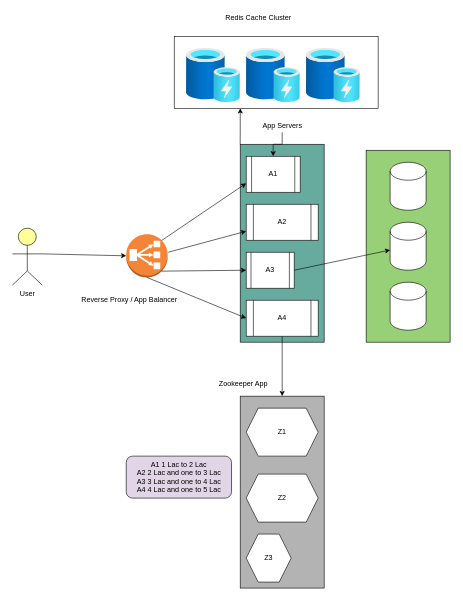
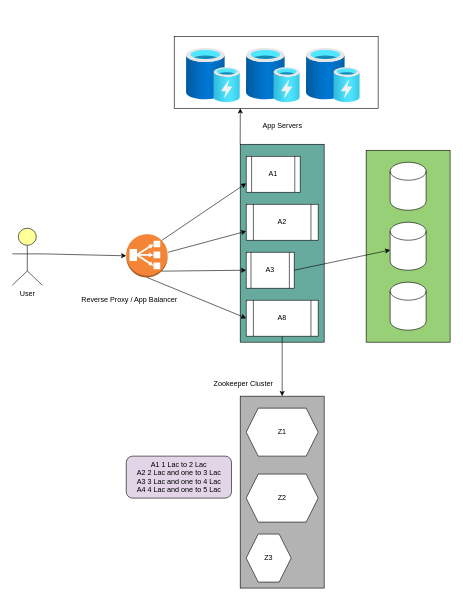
(258, 18) -> none
(282, 139) -> none
(282, 318) -> (282, 318)
(244, 384) -> (244, 384)
